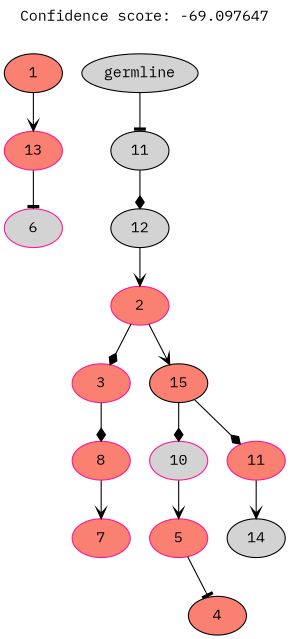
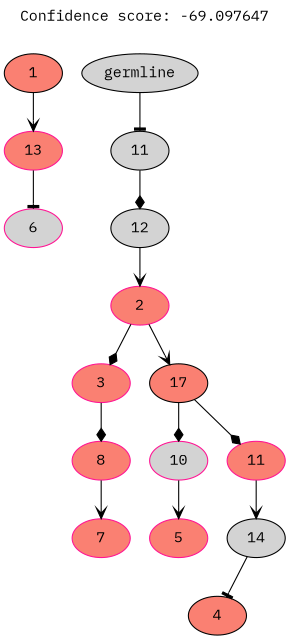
(179, 383) -> (179, 383)
(197, 574) -> (238, 574)
